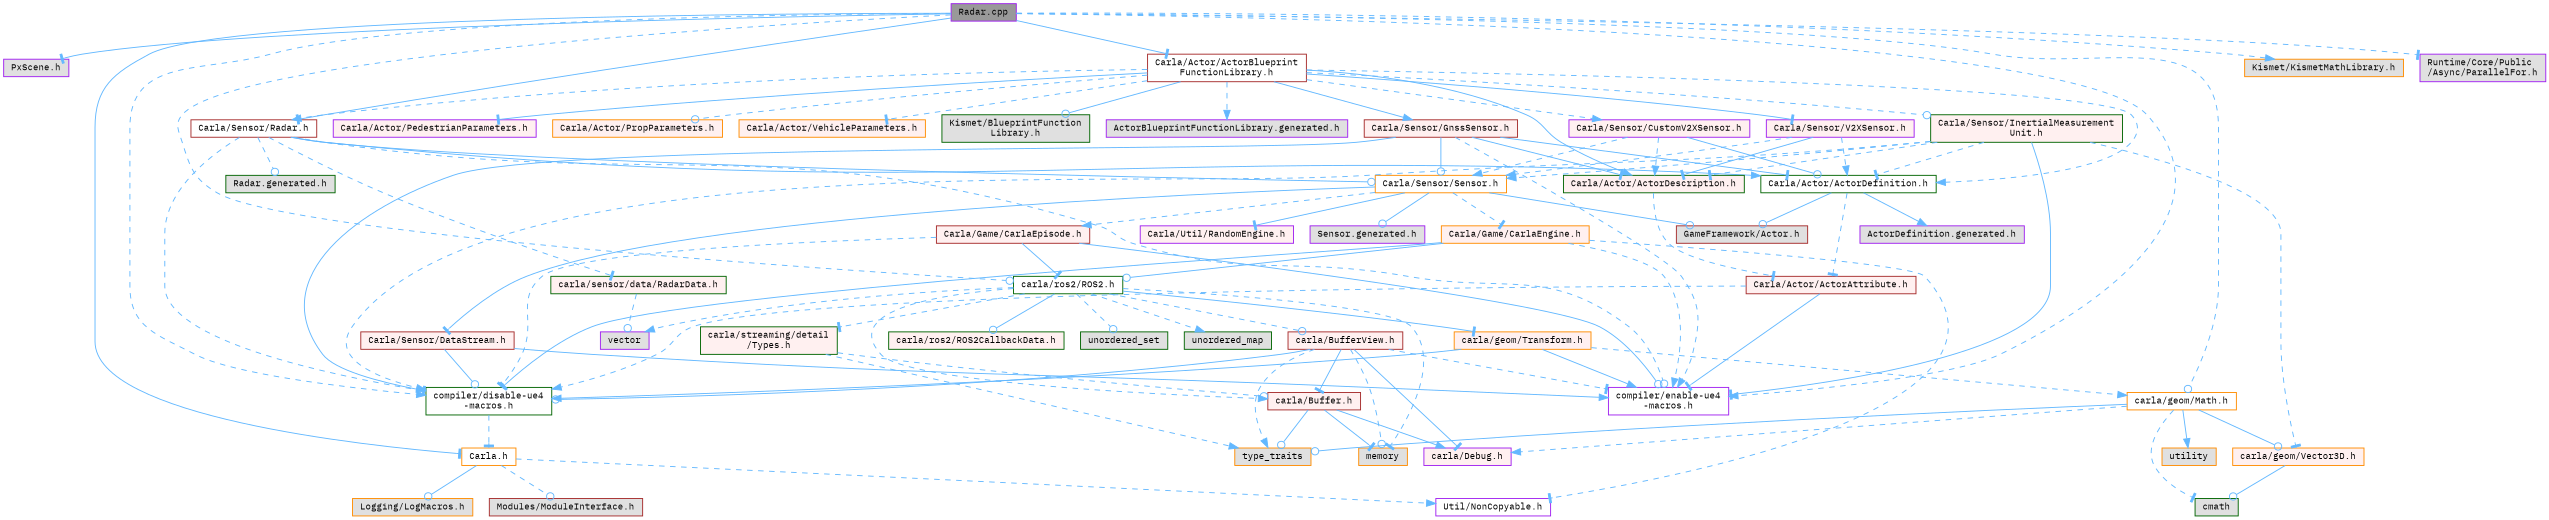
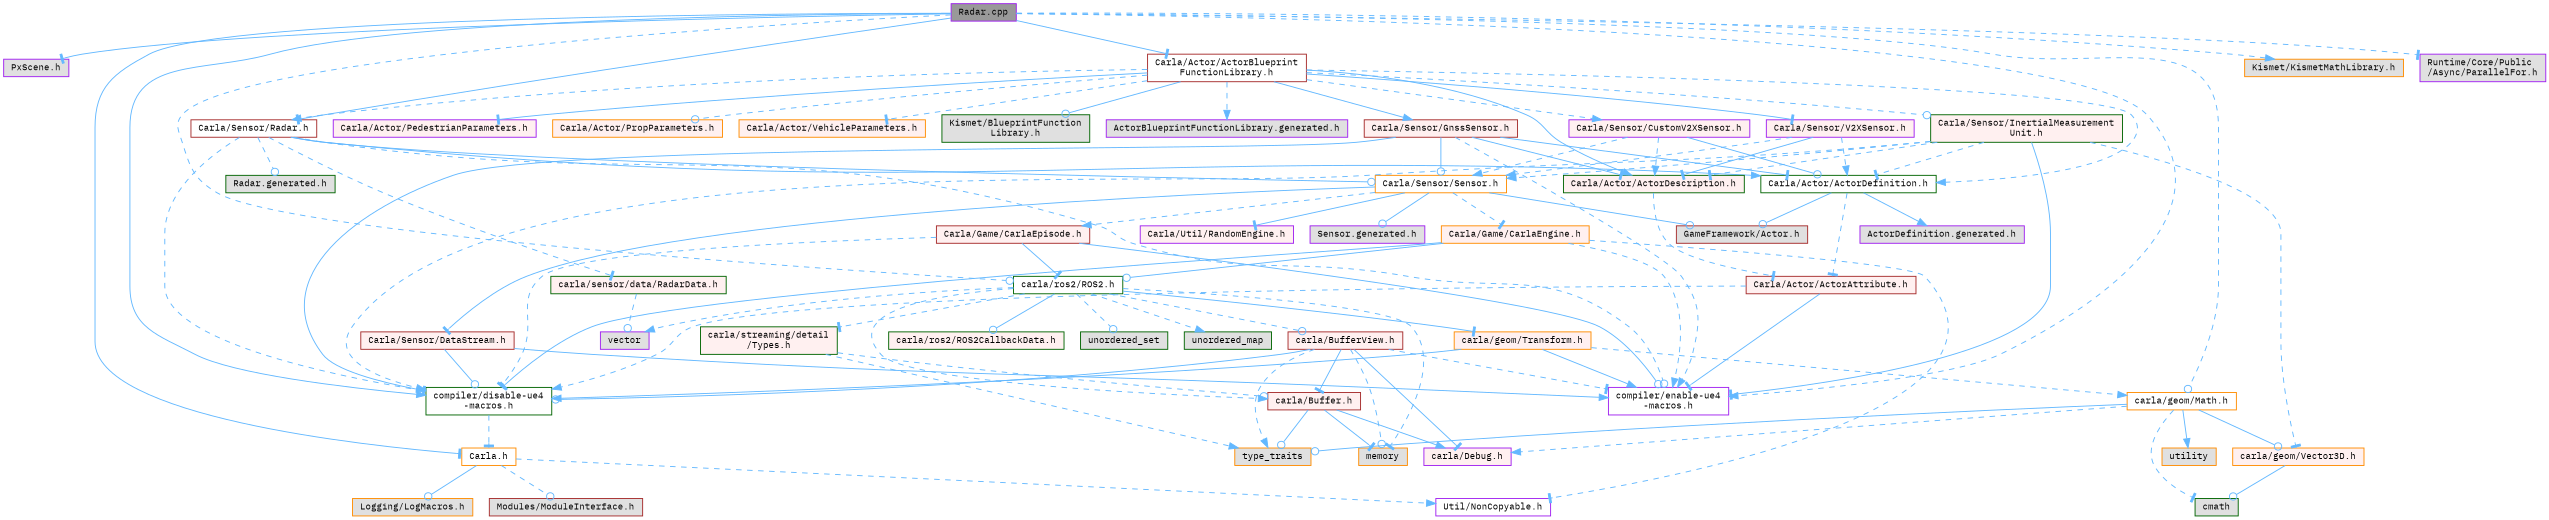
(281, 52) -> (281, 52)
